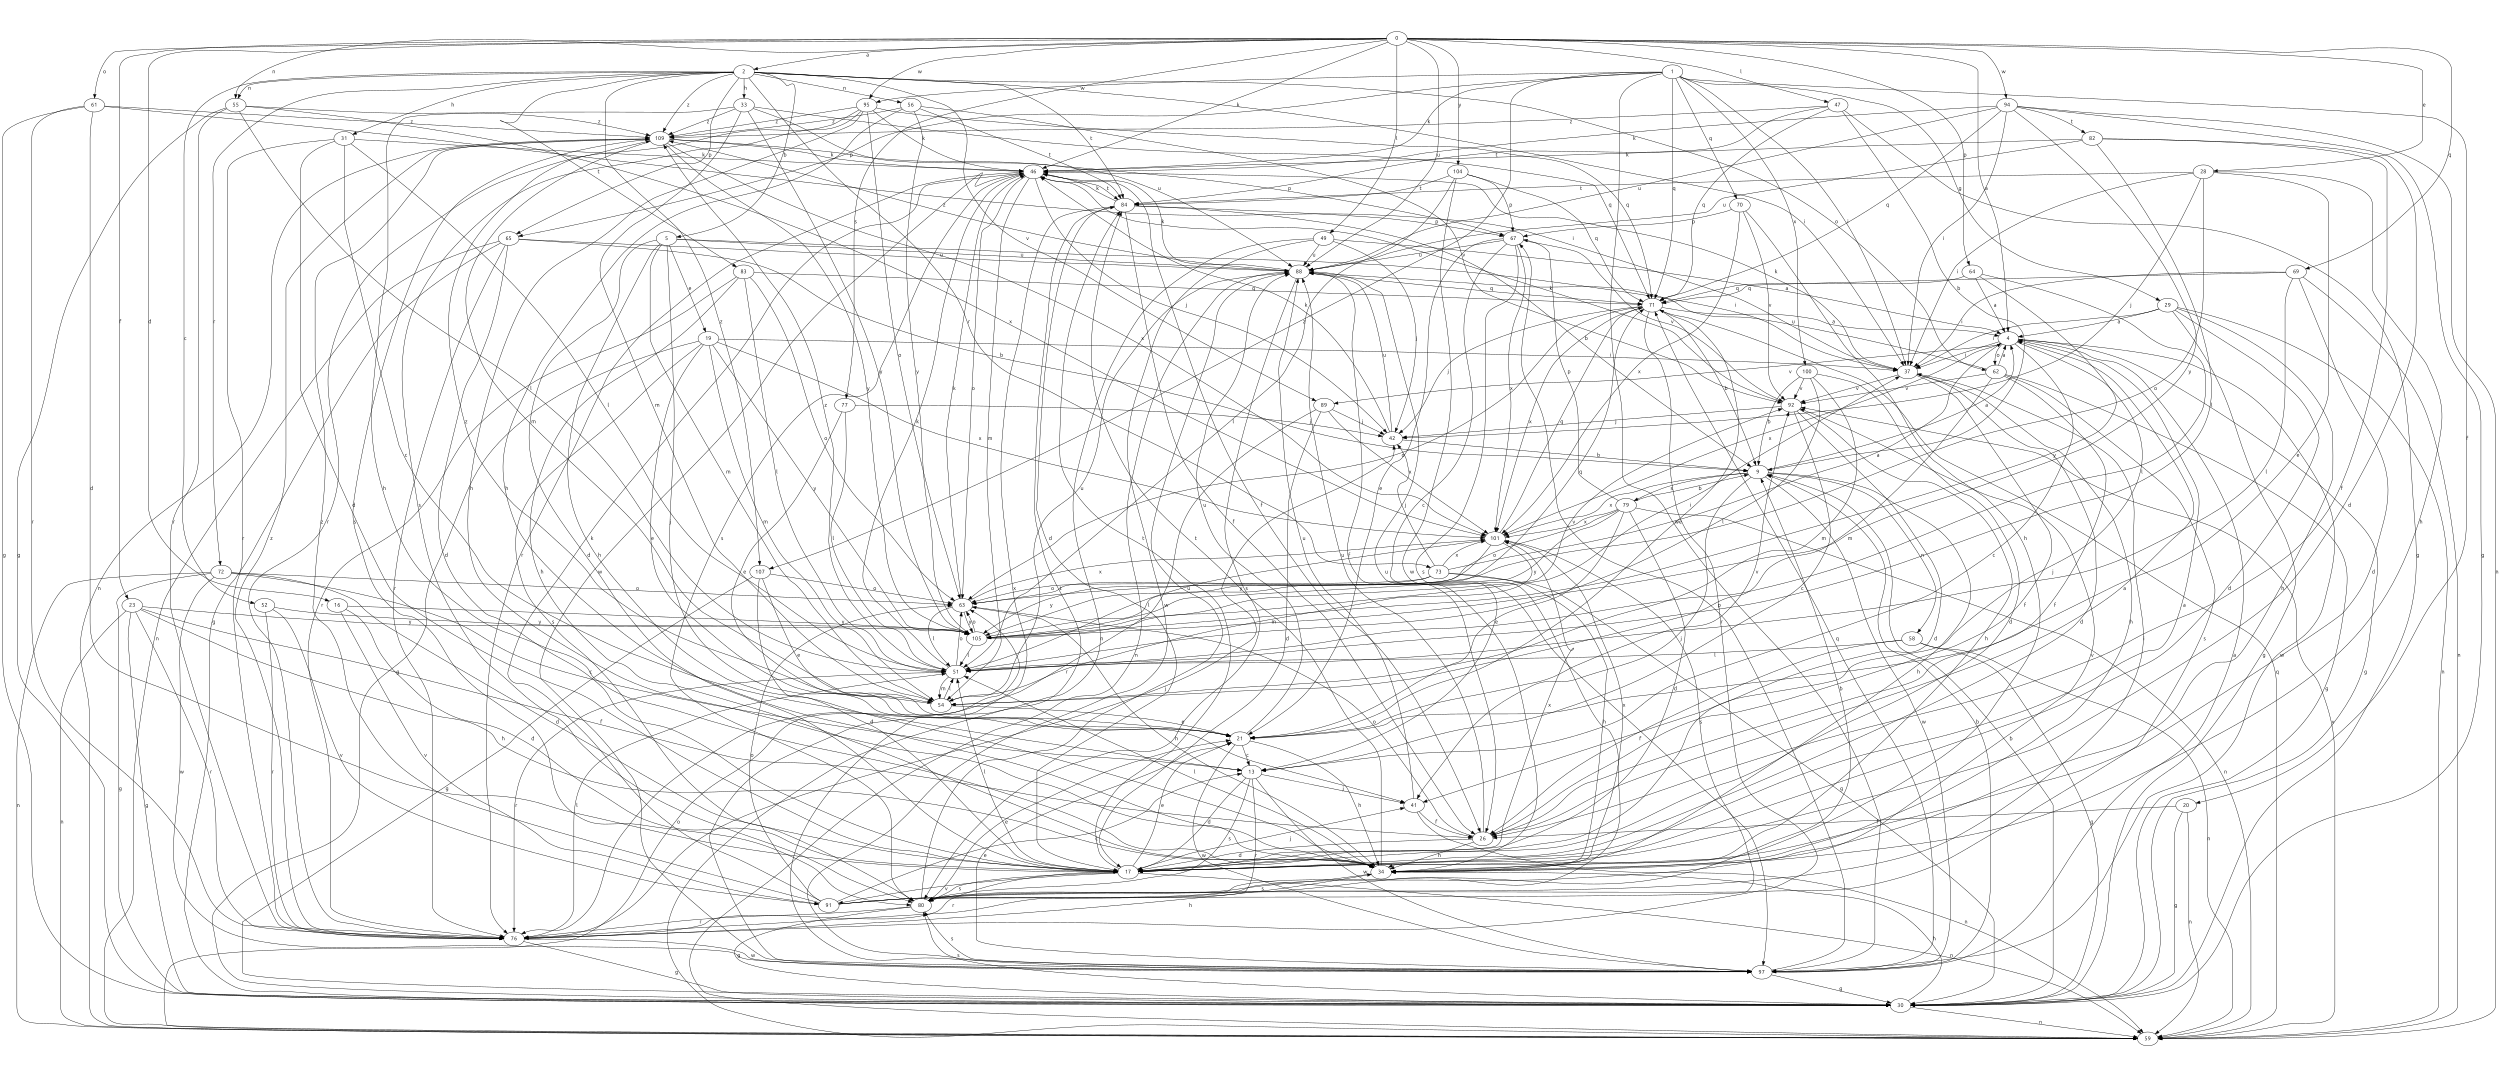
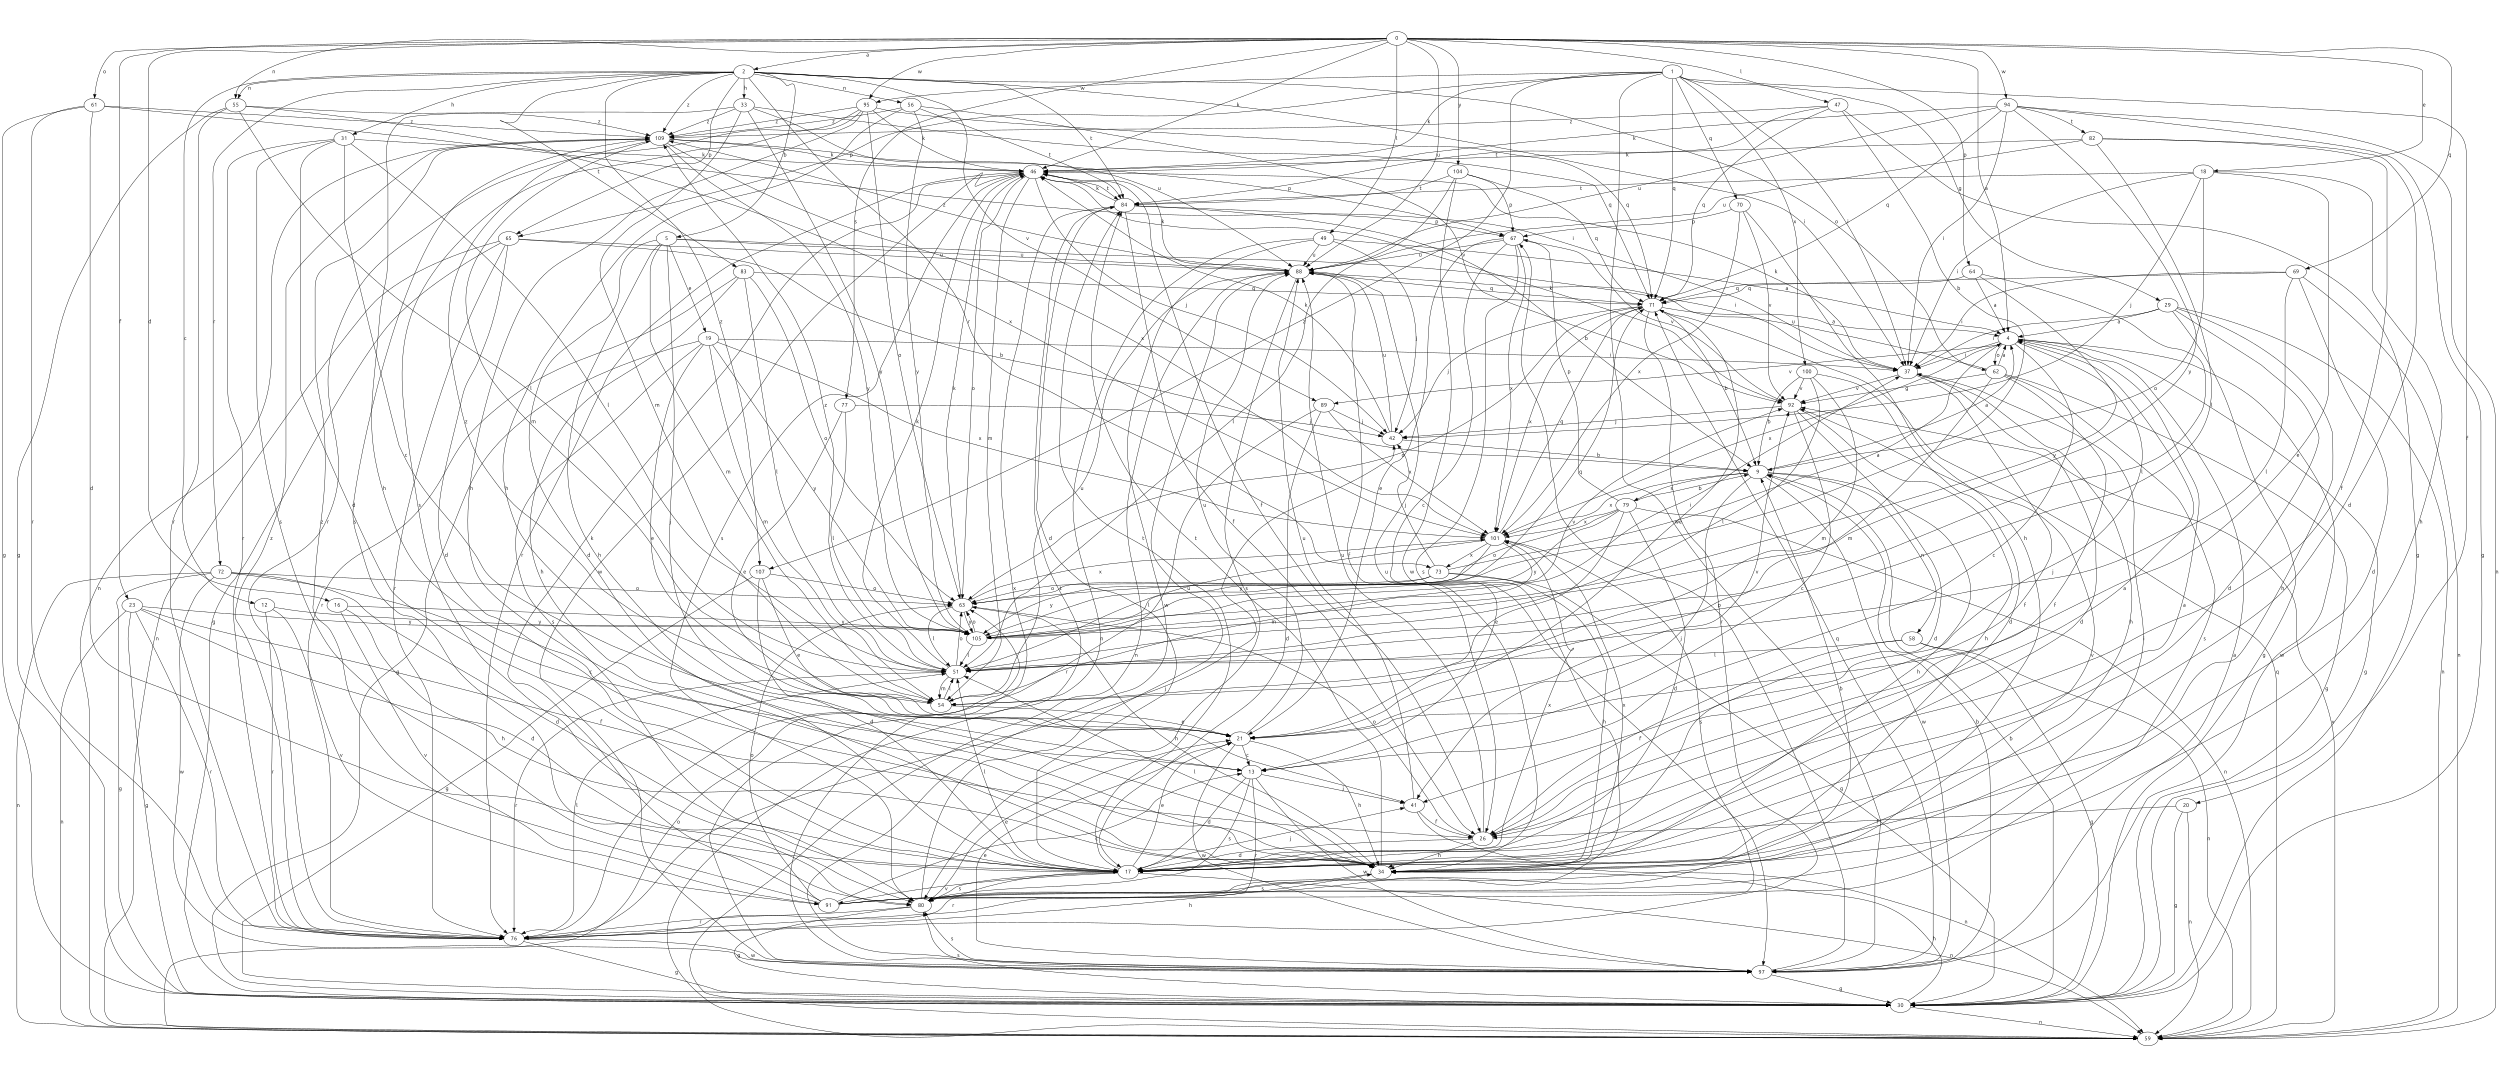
(2203, 172) -> (2203, 172)
(1907, 389) -> (1907, 389)
(1460, 550) -> (1469, 554)
(264, 605) -> (264, 605)
none -> (354, 673)
